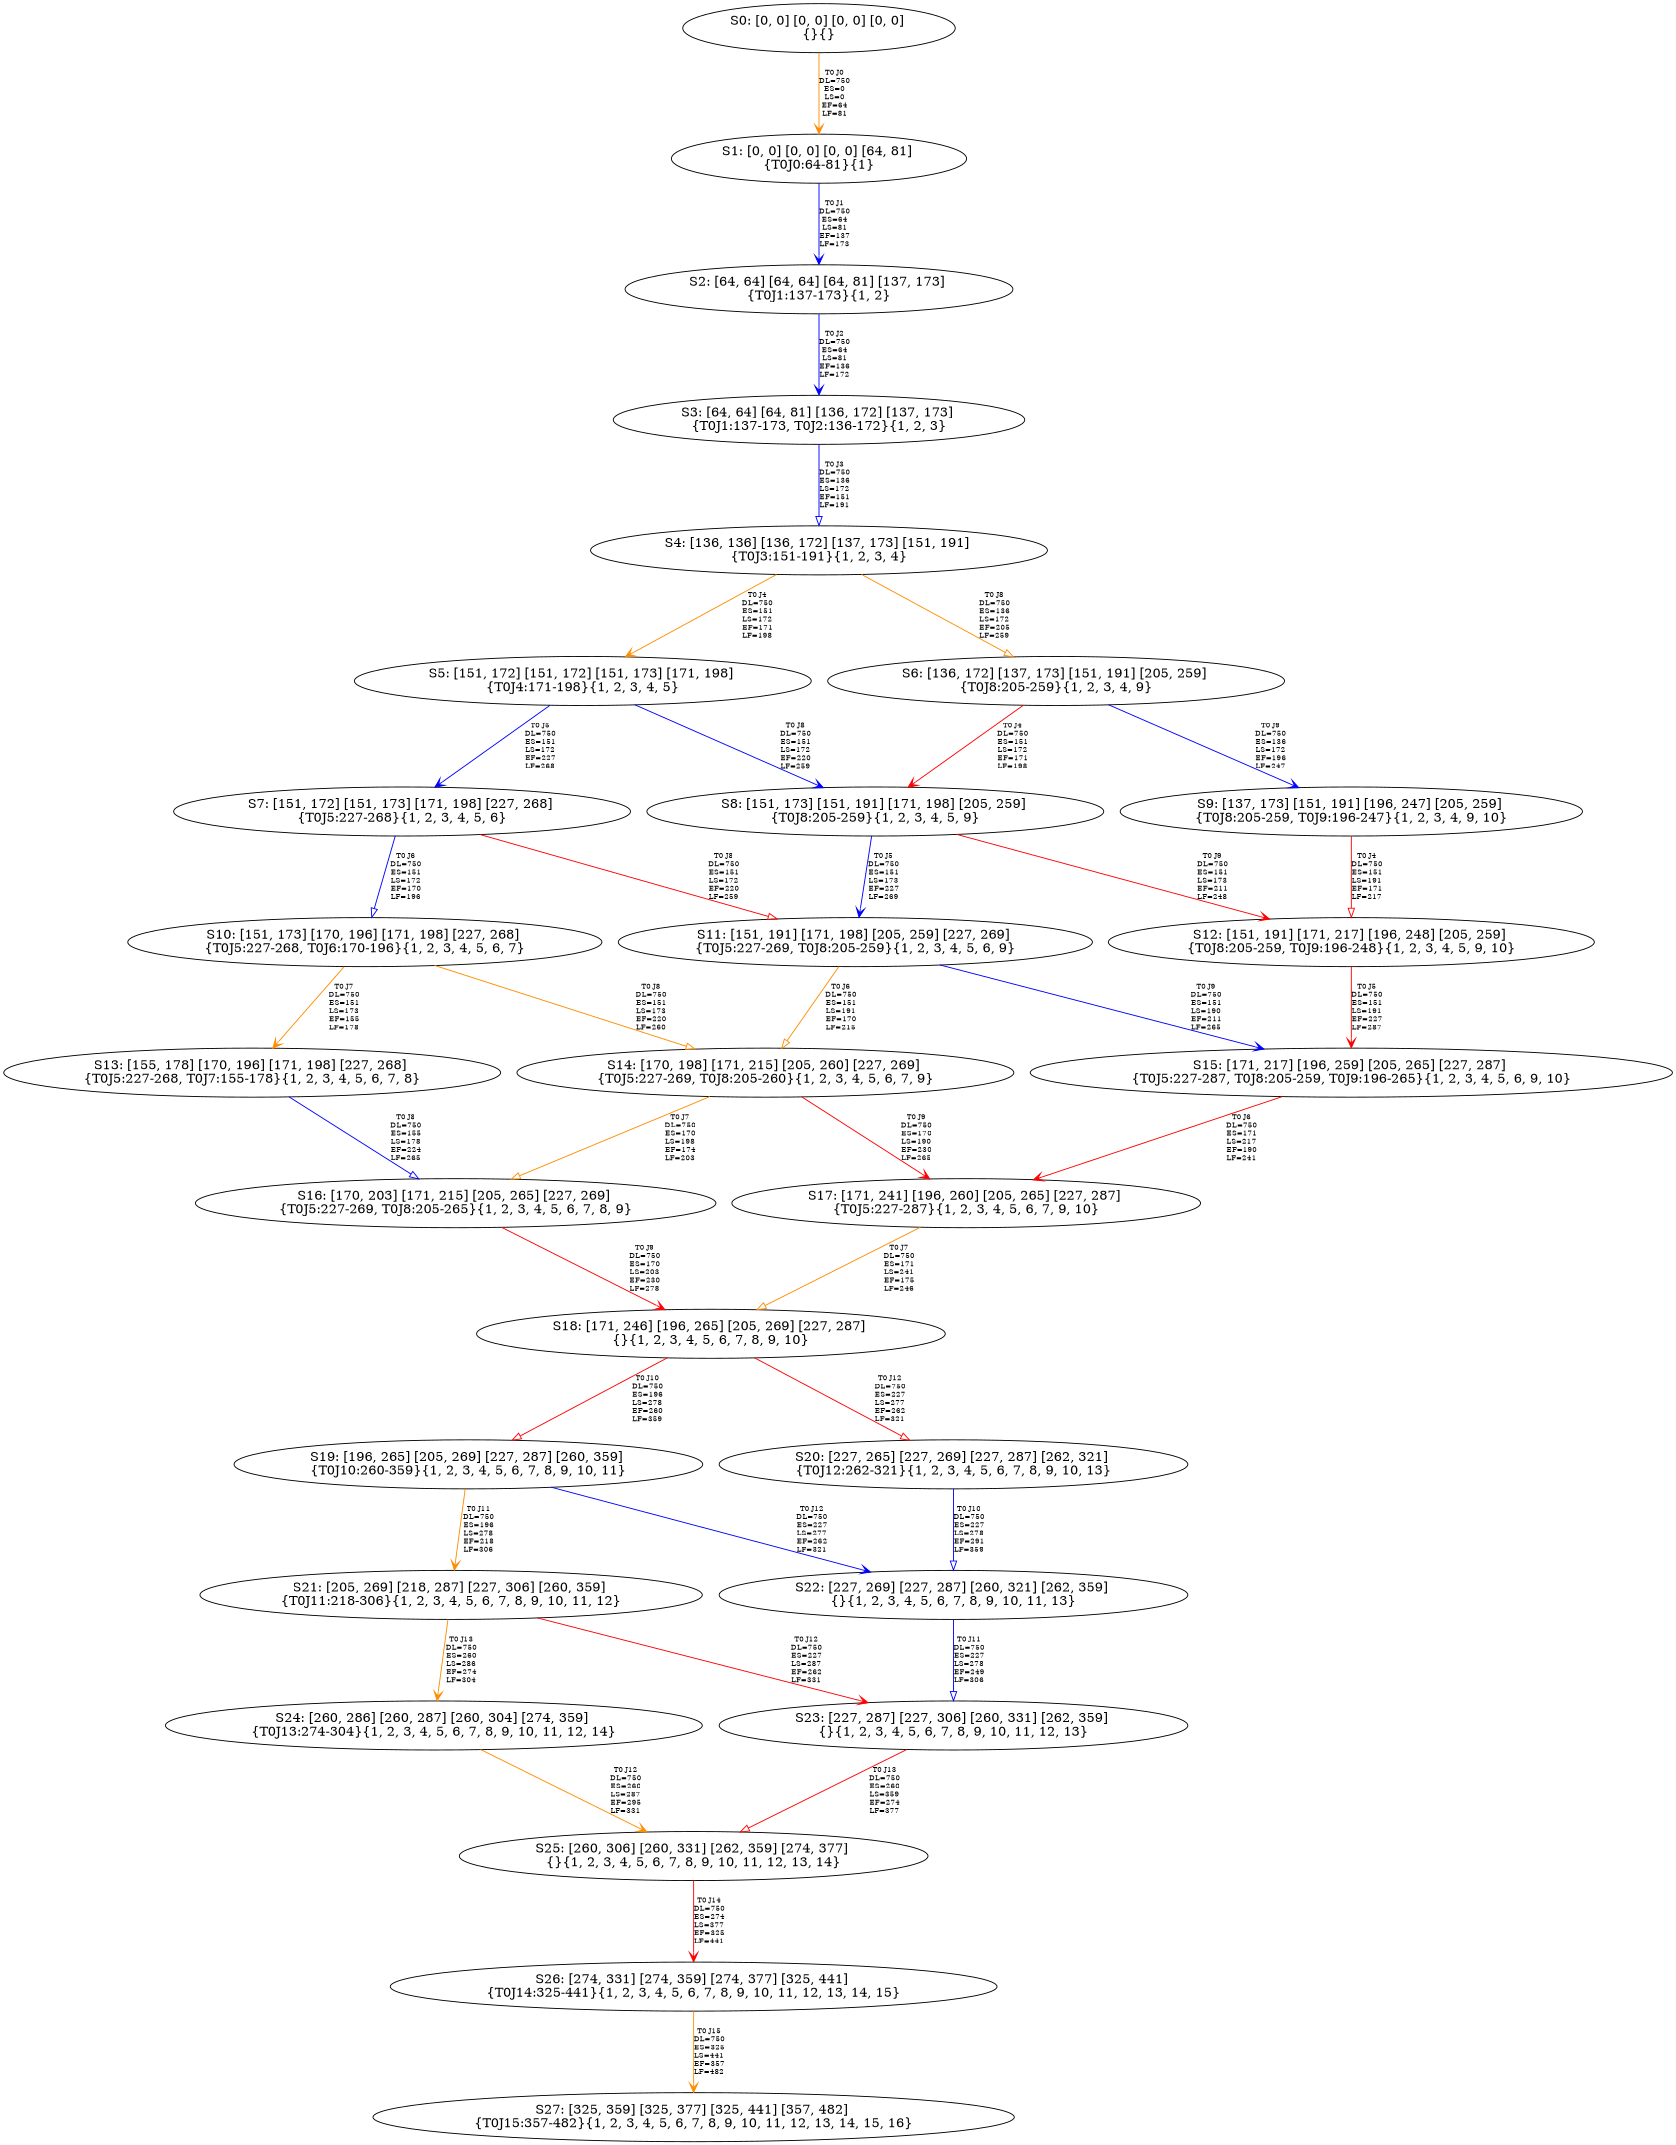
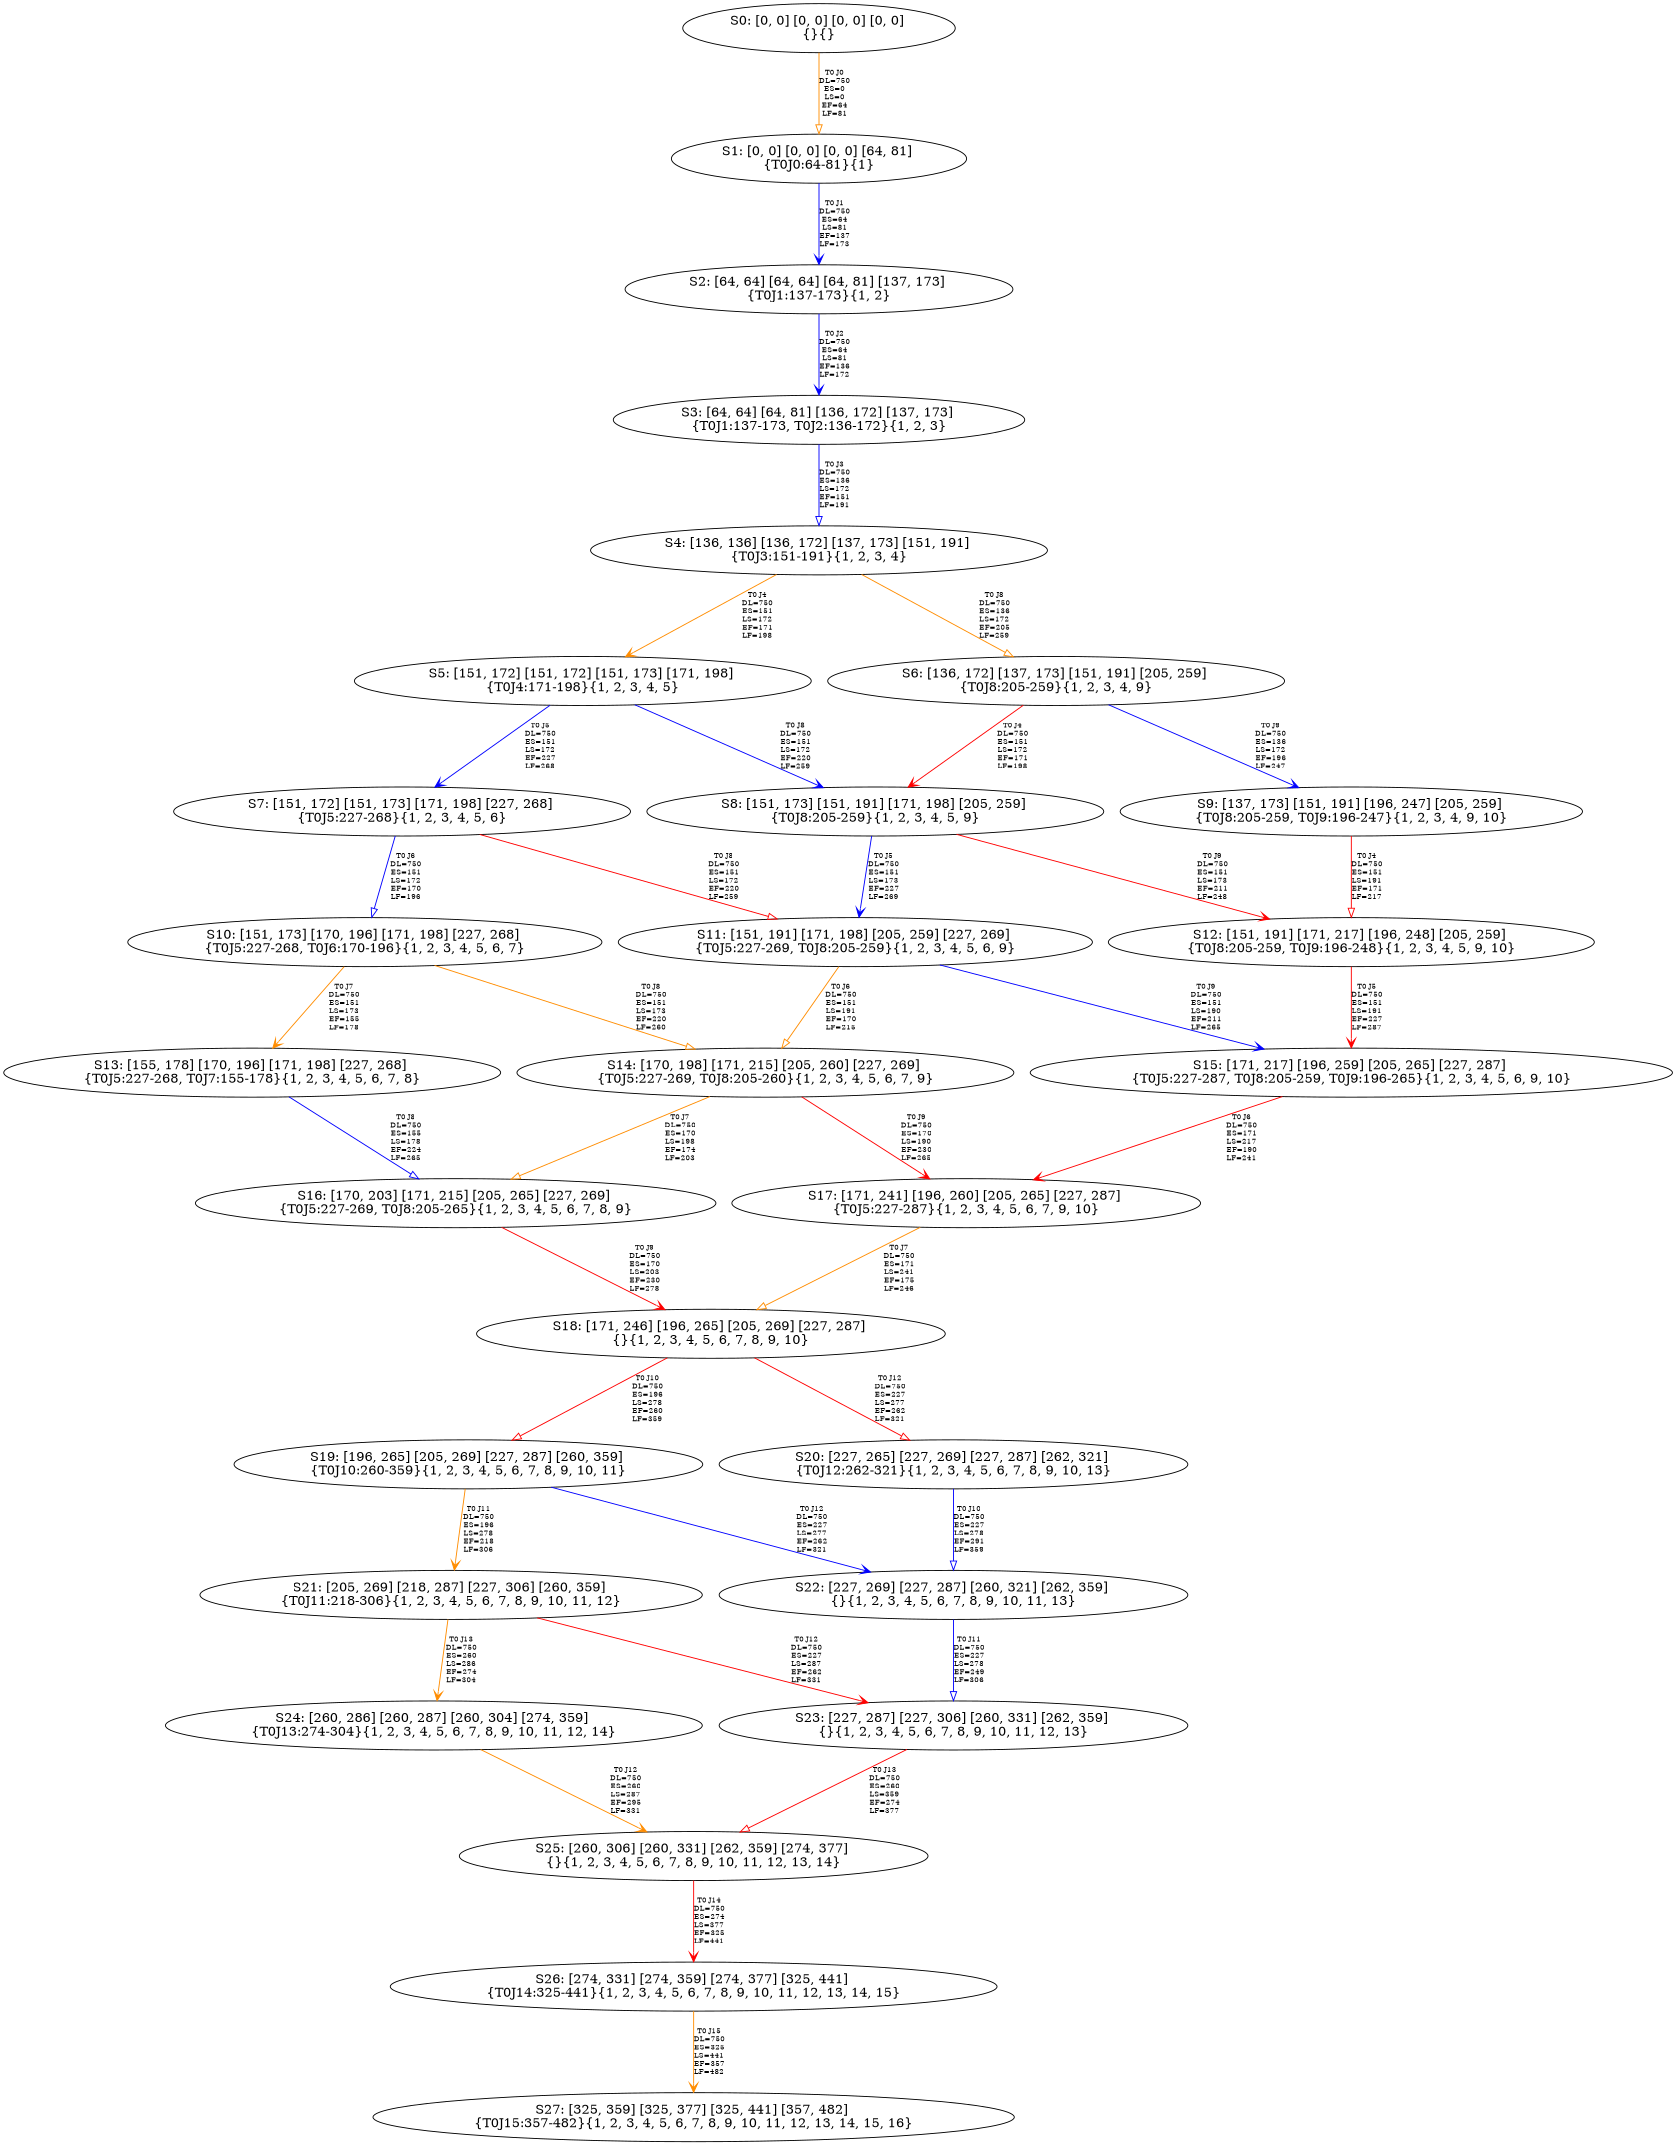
(819, 89) -> (819, 89)
